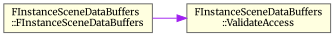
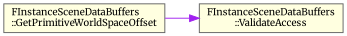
(78, 18) -> (84, 18)
